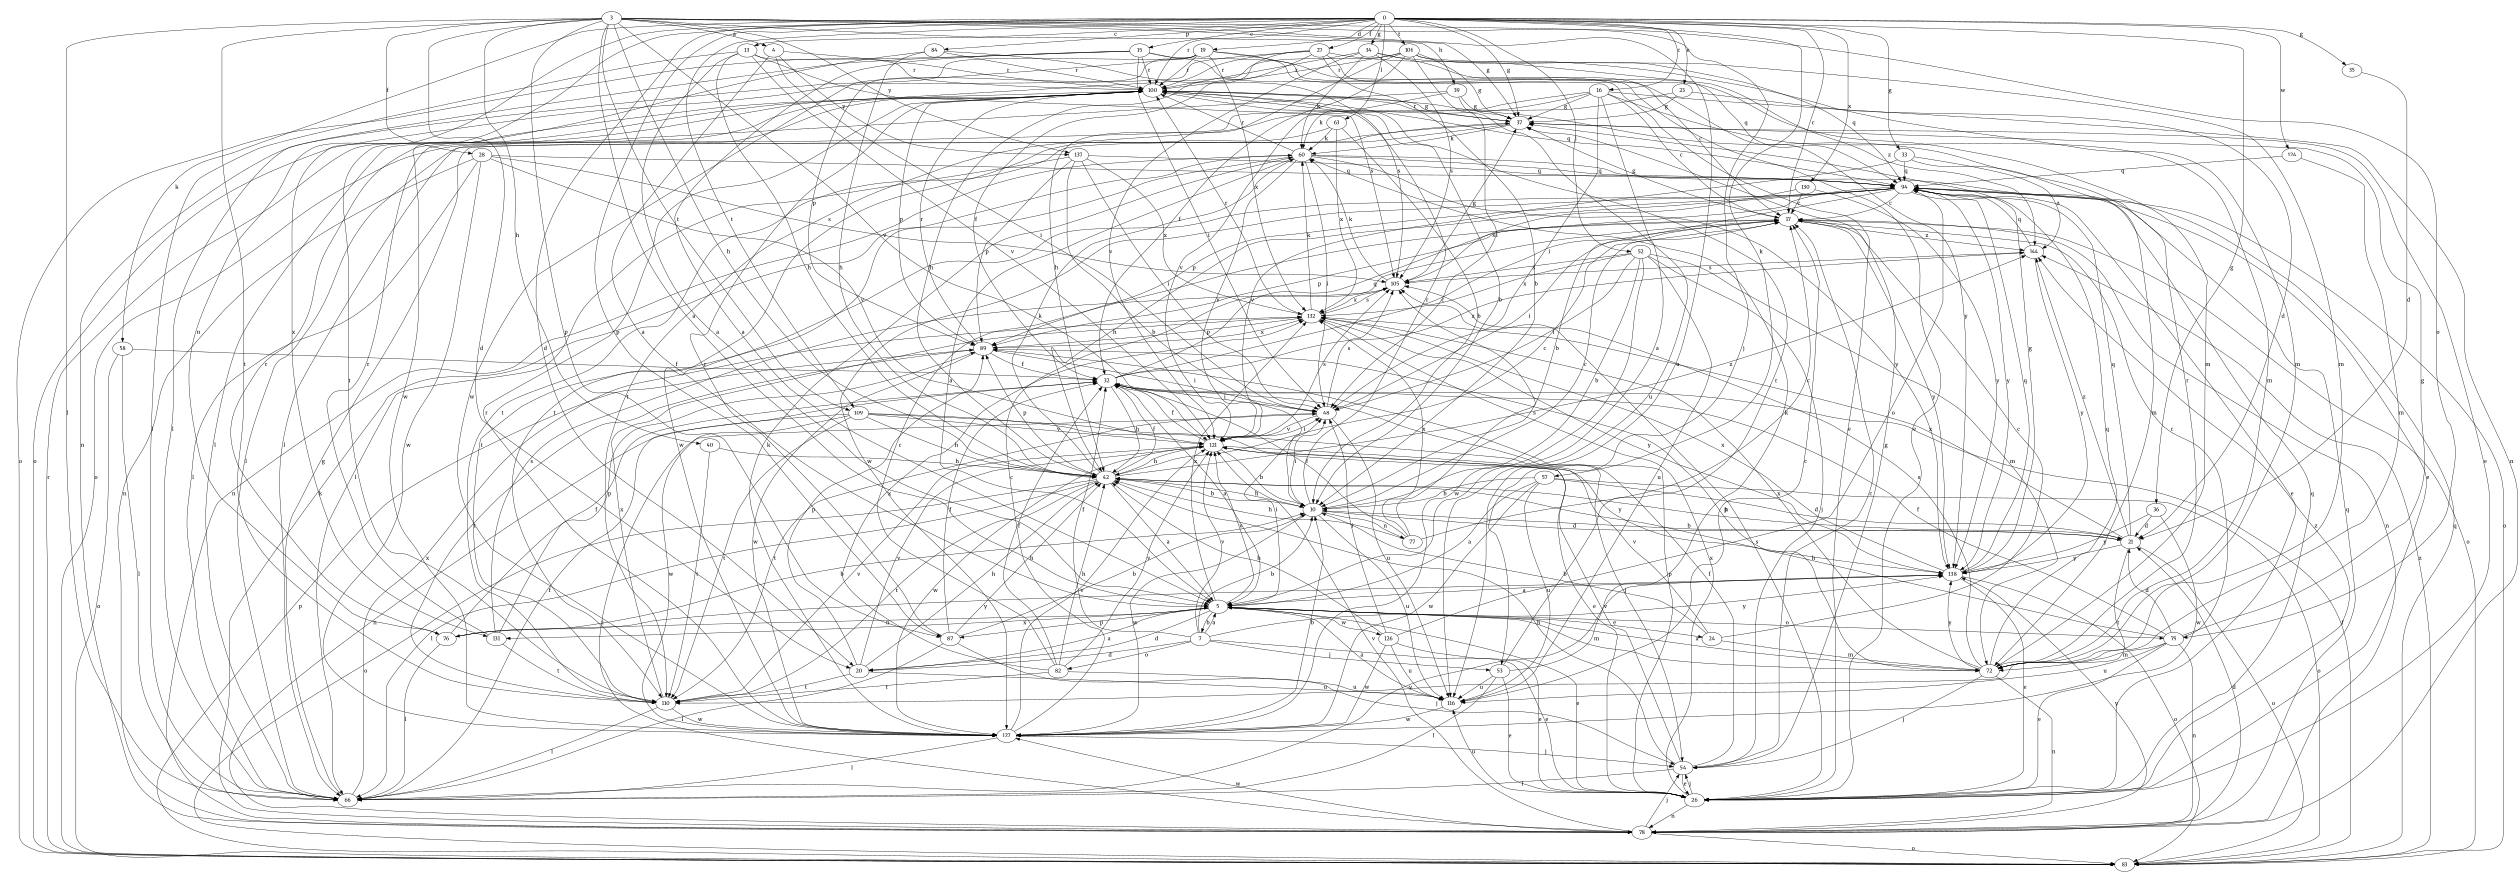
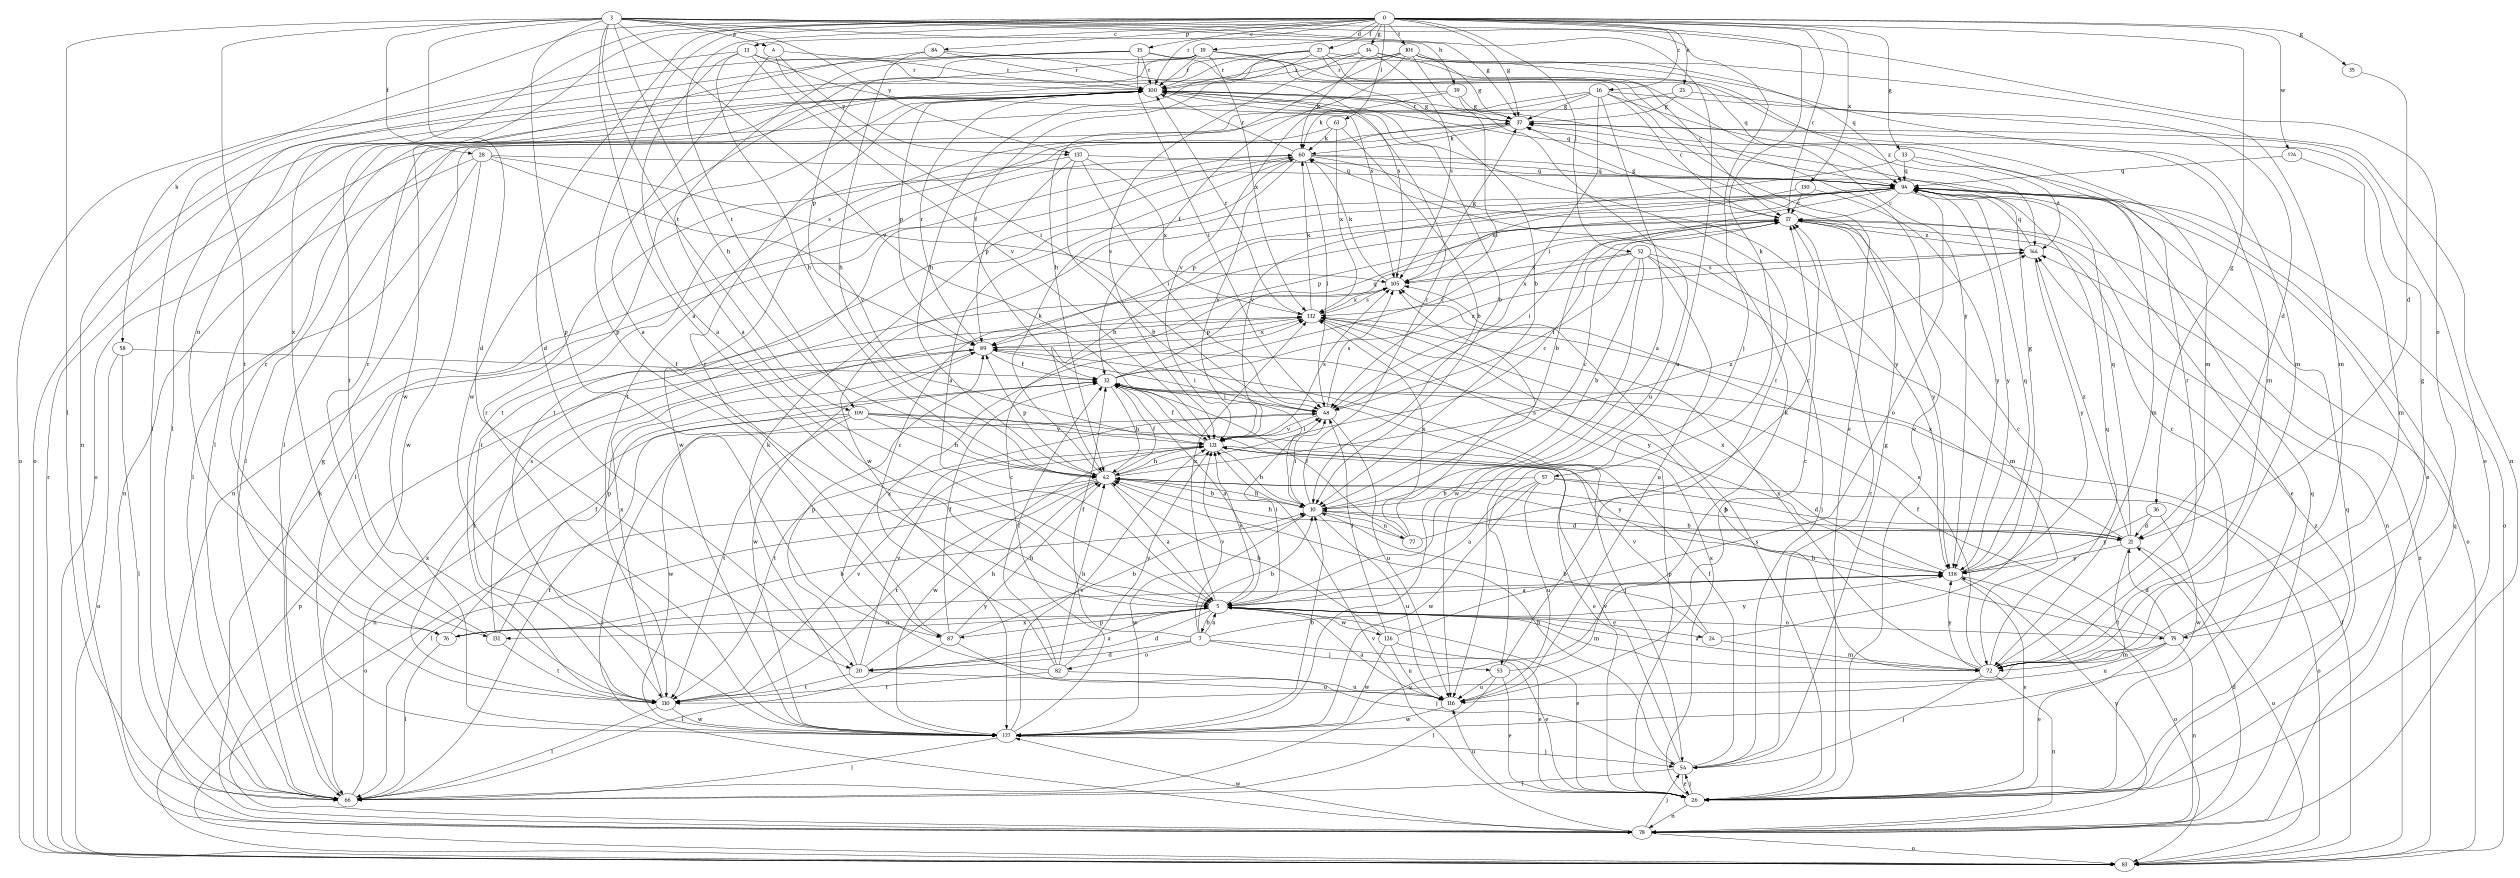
(710, 445) -> none
